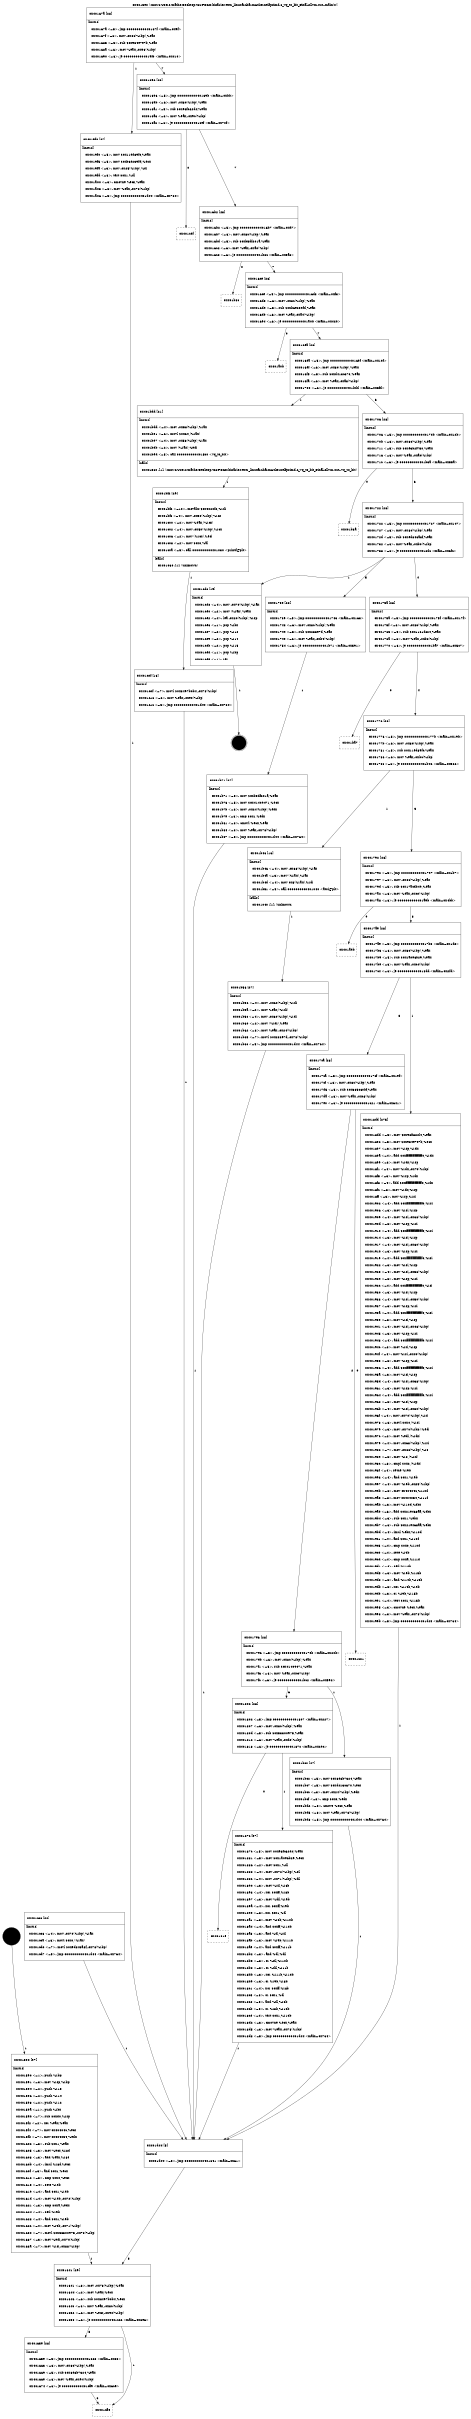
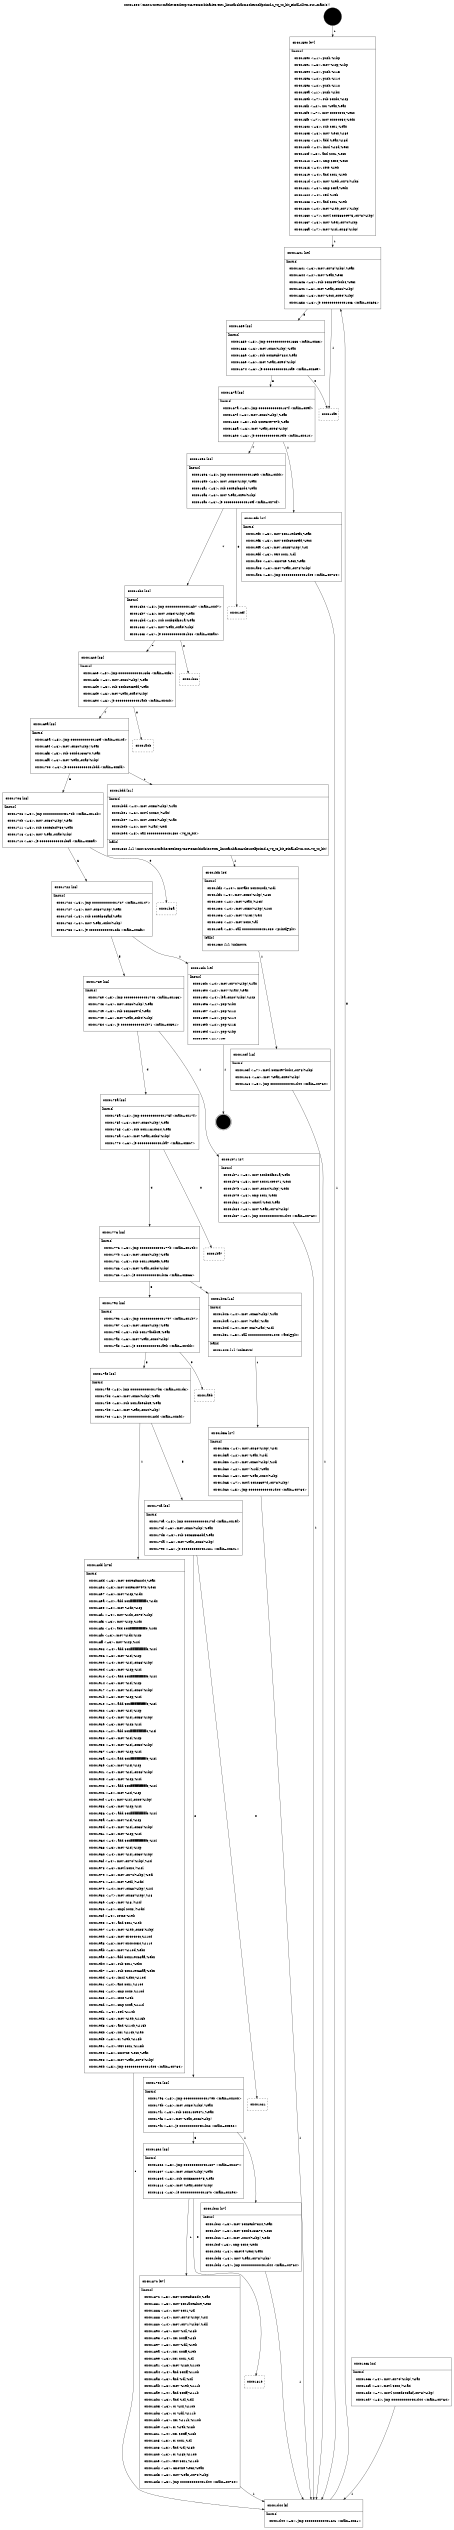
none -> (271, 380)
(416, 576) -> (142, 1062)
